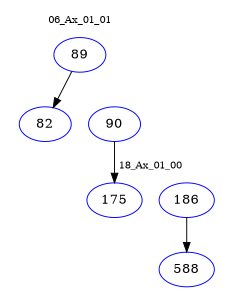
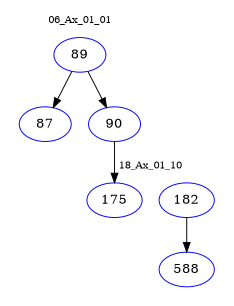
none -> (95, 85)
(45, 124) -> (45, 124)
(151, 166) -> (151, 166)
(187, 200) -> (187, 200)
